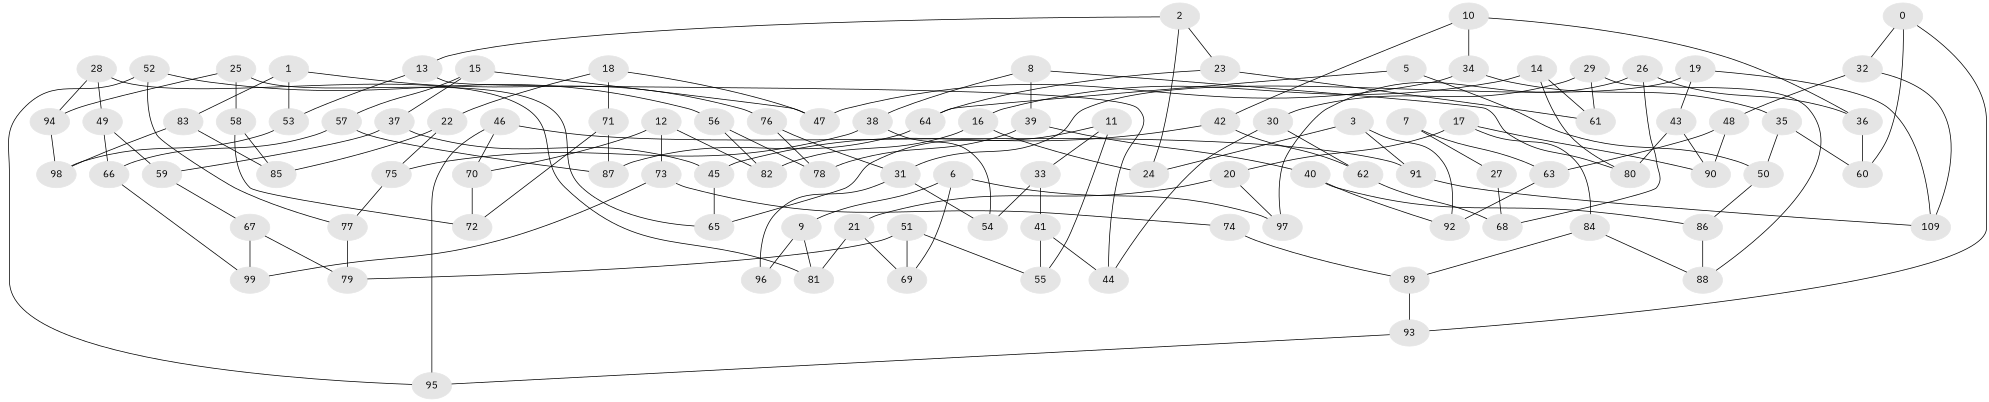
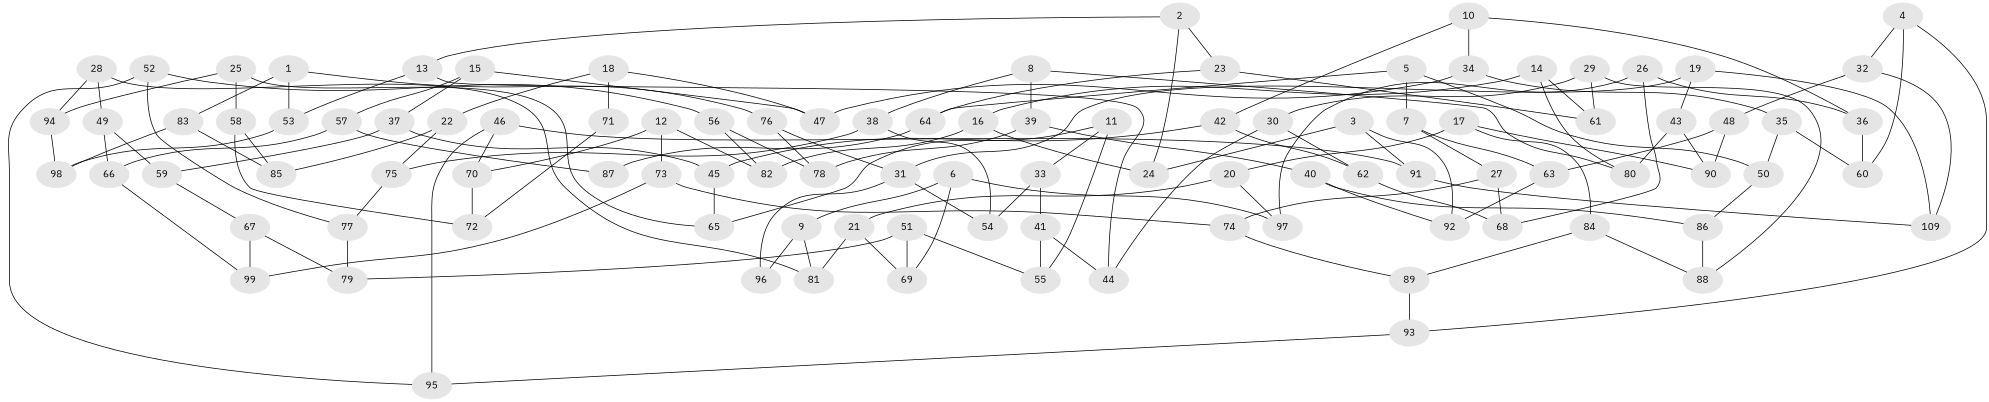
(1903, 16) -> (1903, 16)
none -> (1406, 95)
(609, 148) -> none
none -> (1349, 198)
